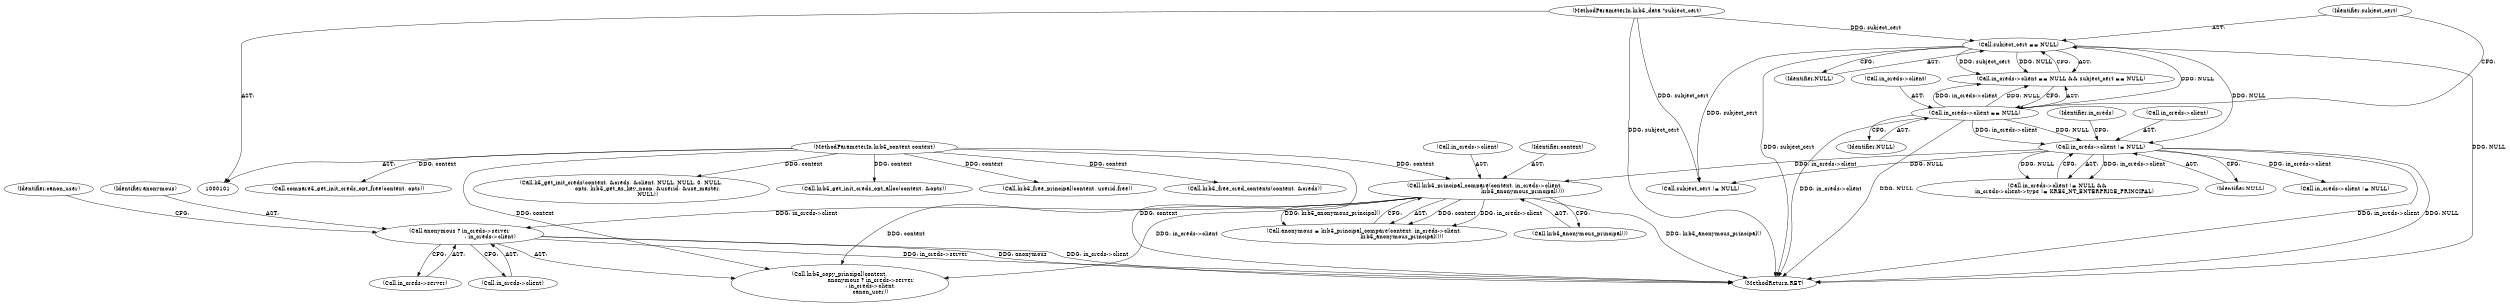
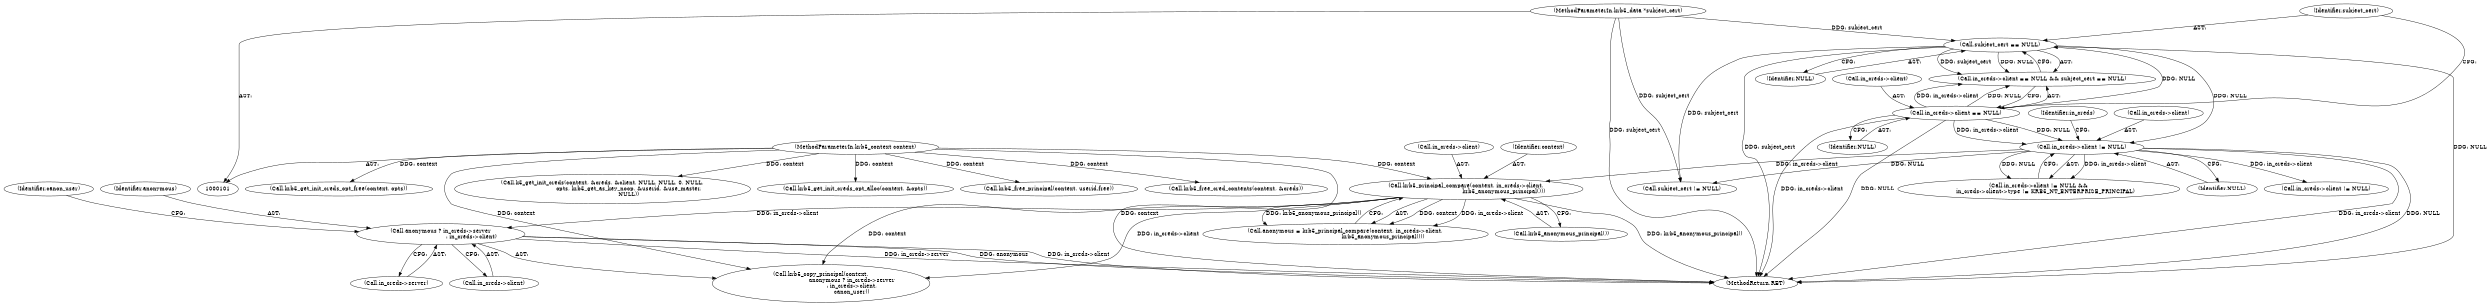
(348, 189) -> (339, 189)
